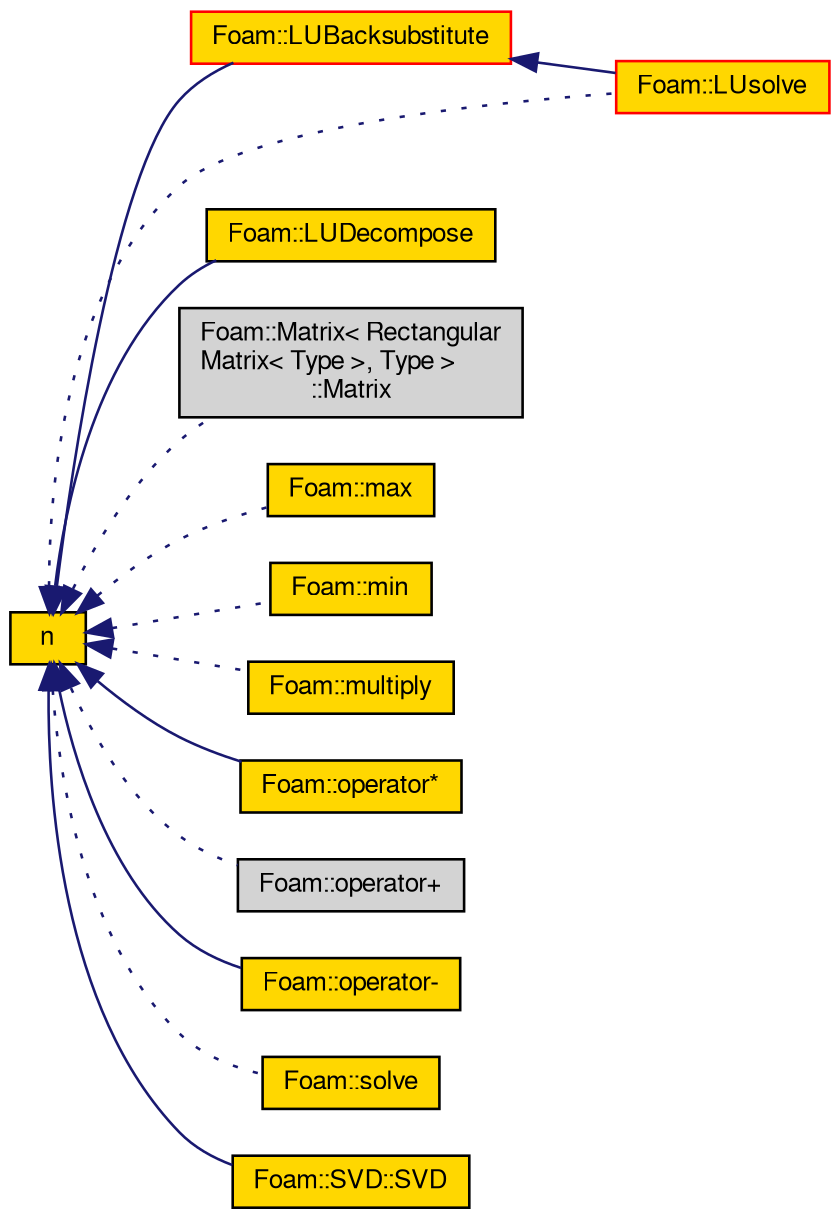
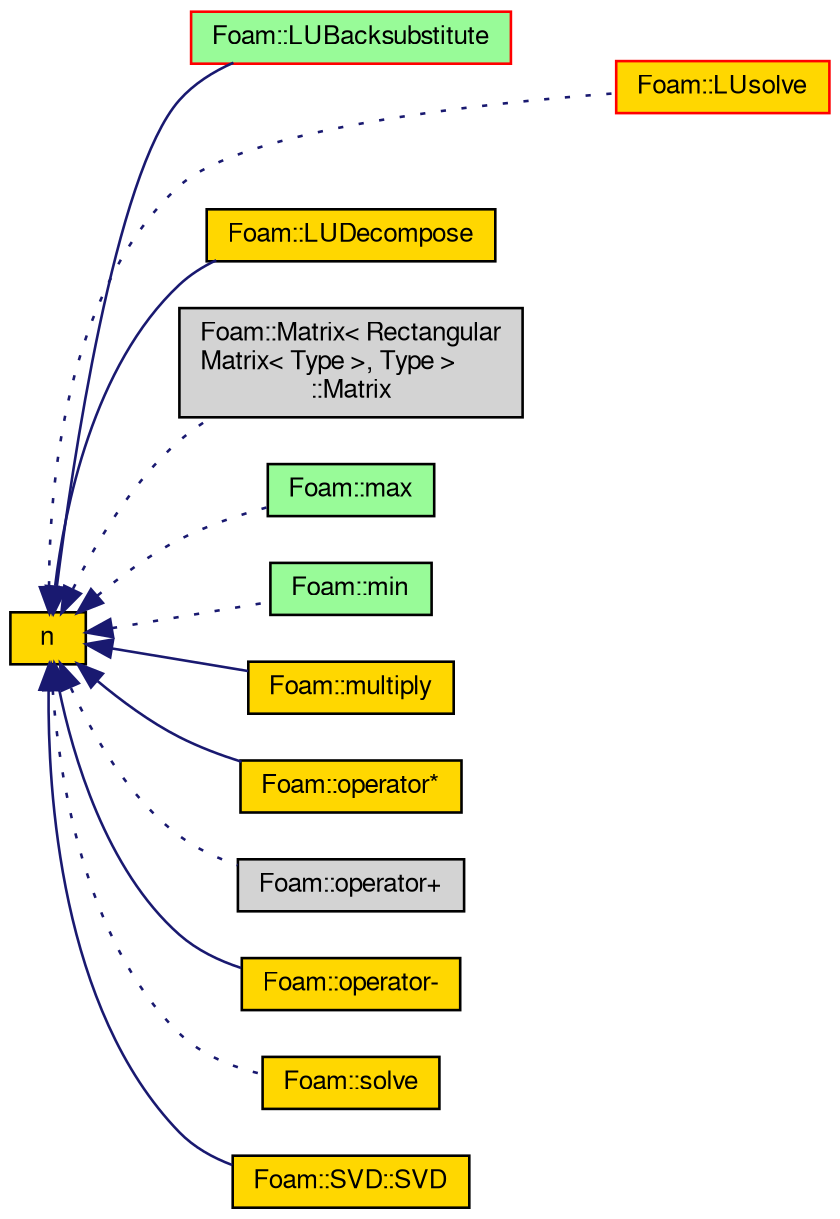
(351, 38) -> (351, 38)
(576, 68) -> none
(351, 490) -> (351, 490)
(351, 589) -> (351, 589)
(180, 660) -> (180, 660)
